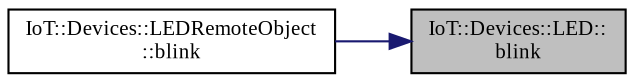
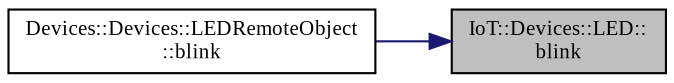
(172, 41) -> (192, 41)
